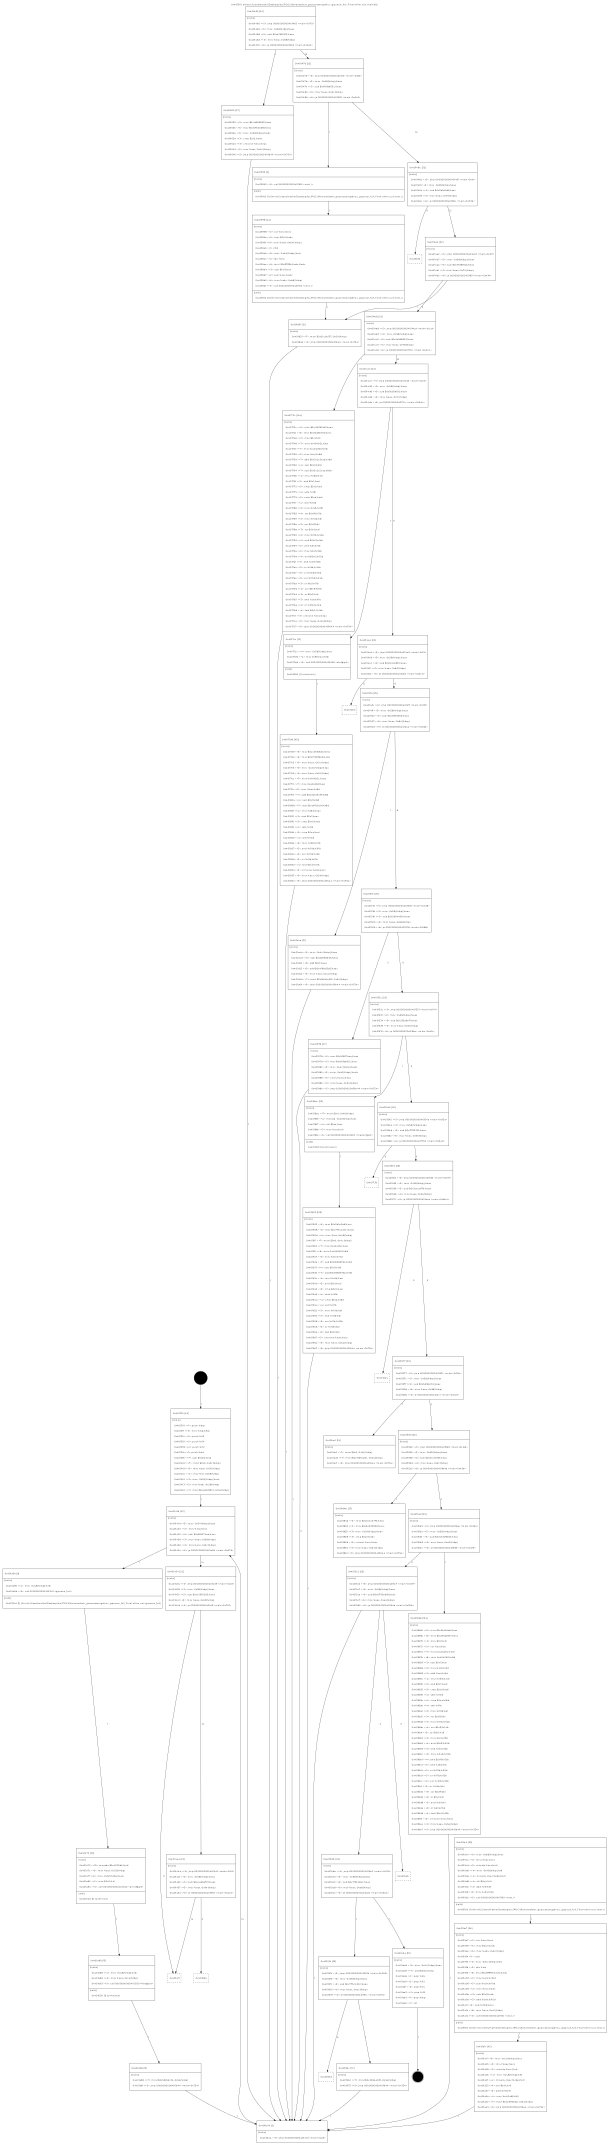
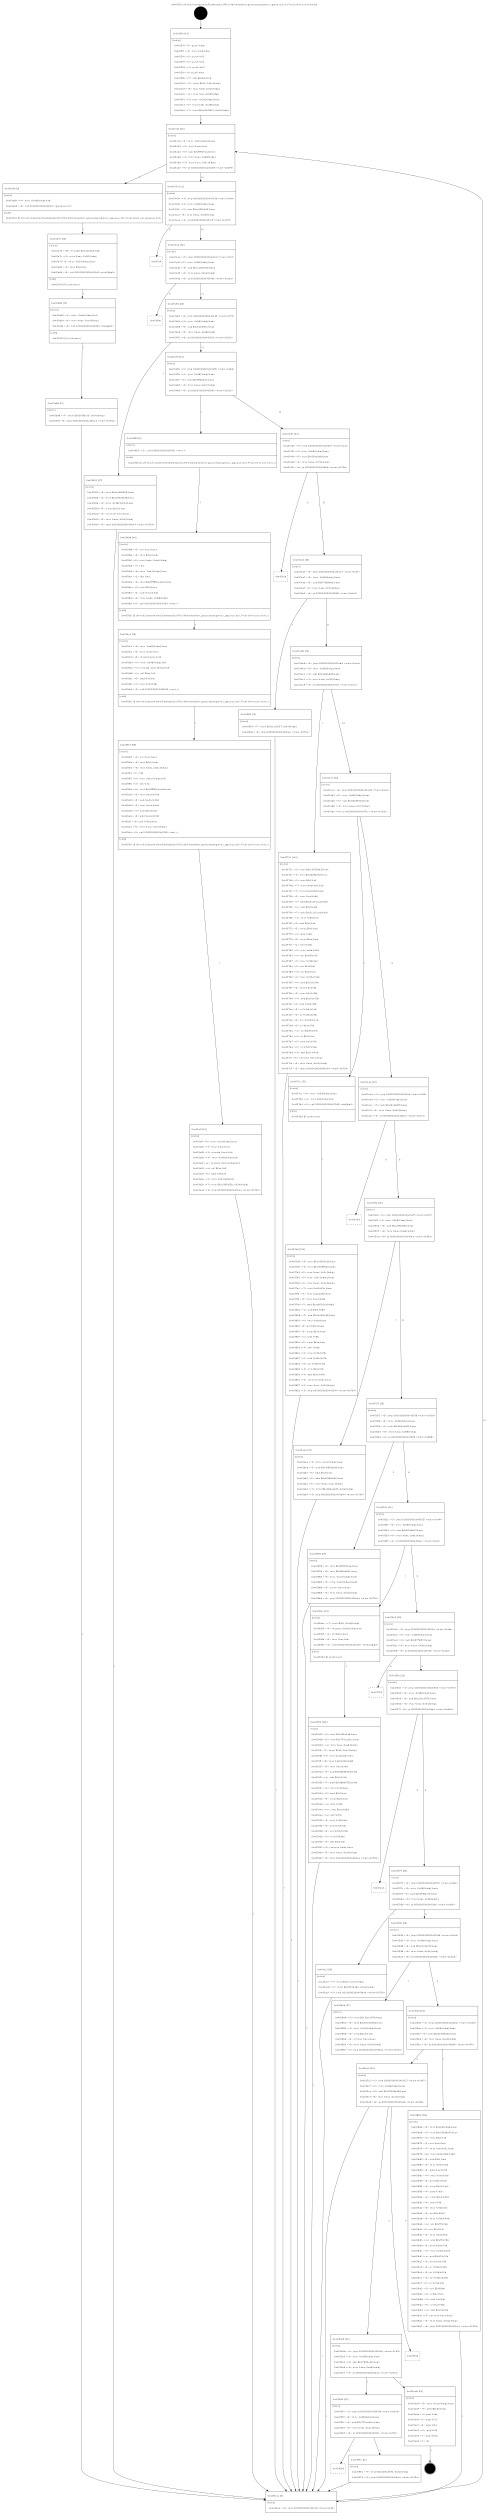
(326, 310) -> (194, 624)
(186, 1935) -> (201, 290)
none -> (323, 2242)
